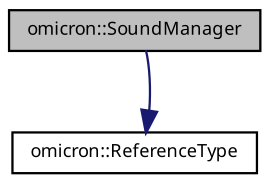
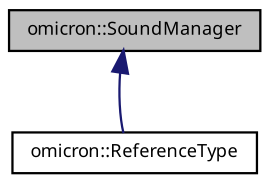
(150, 80) -> (120, 103)
